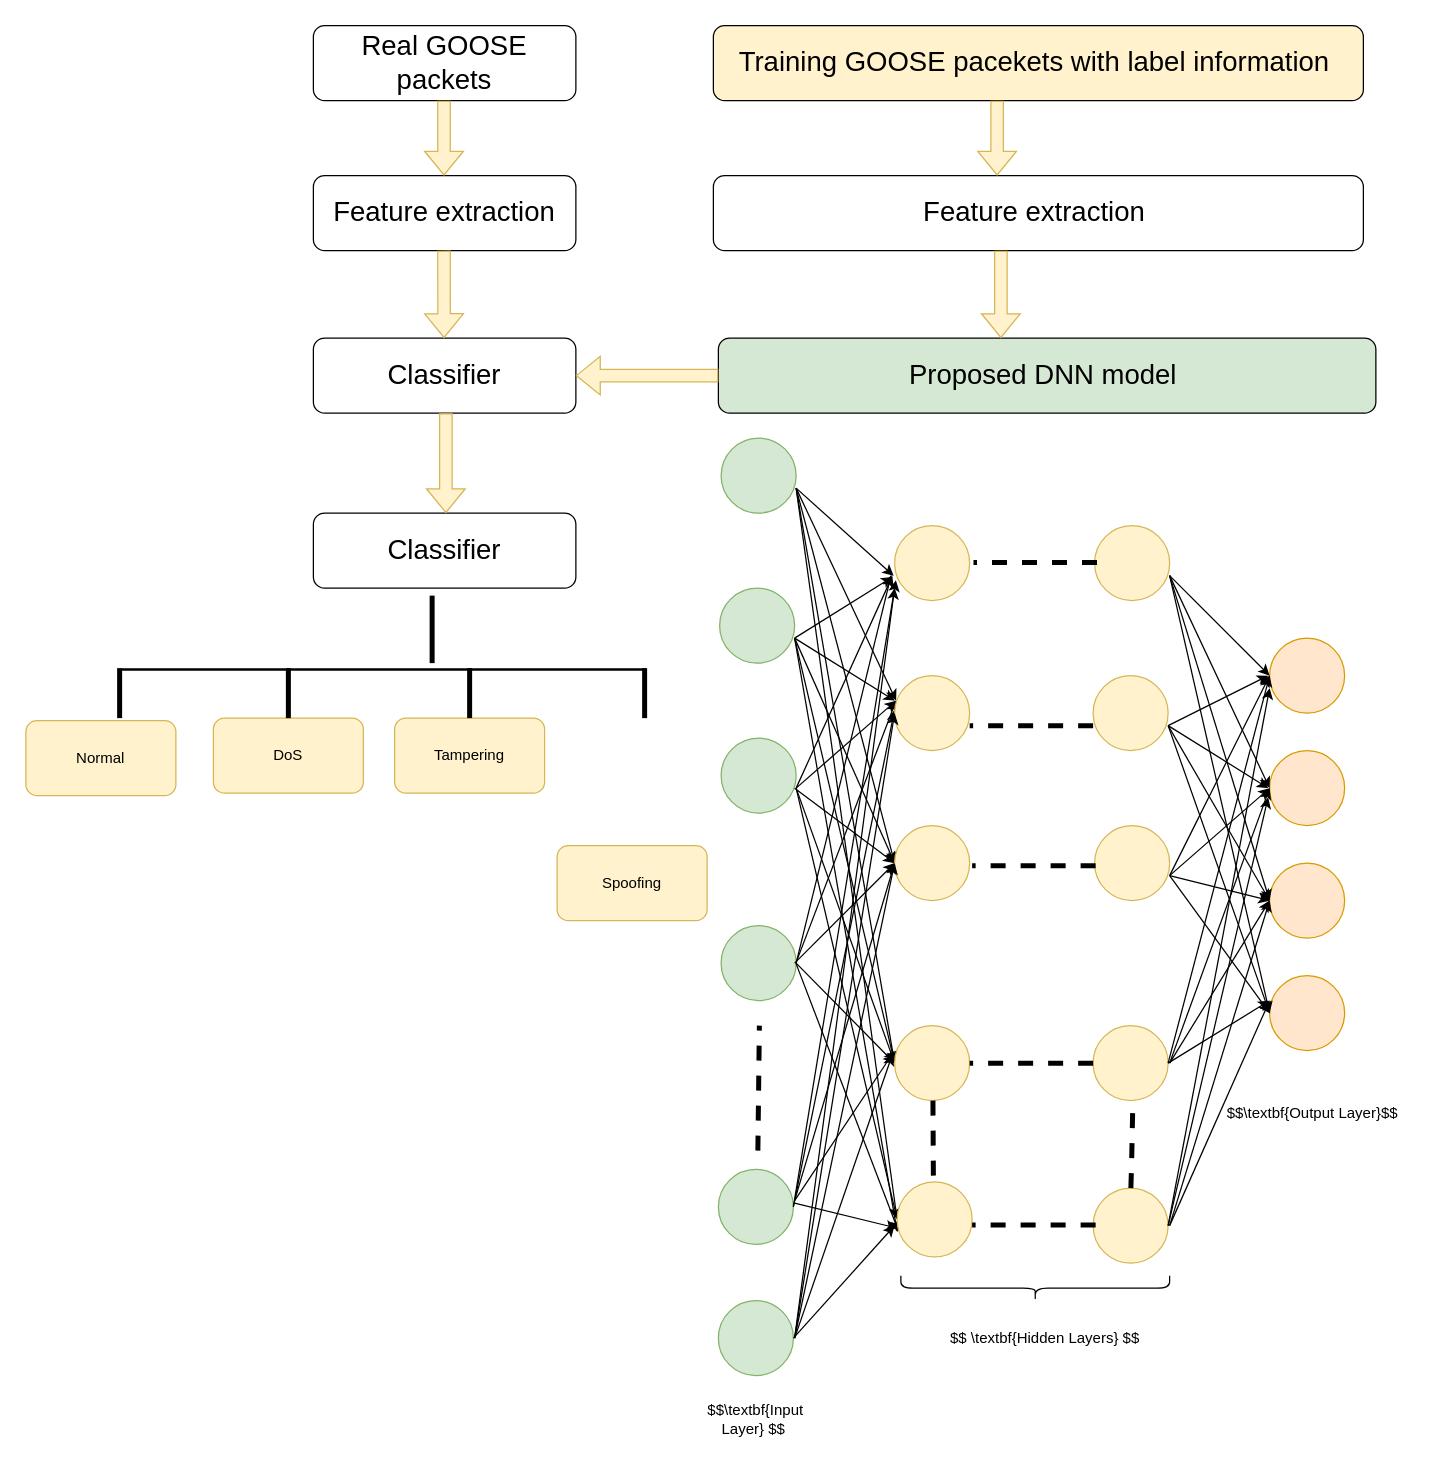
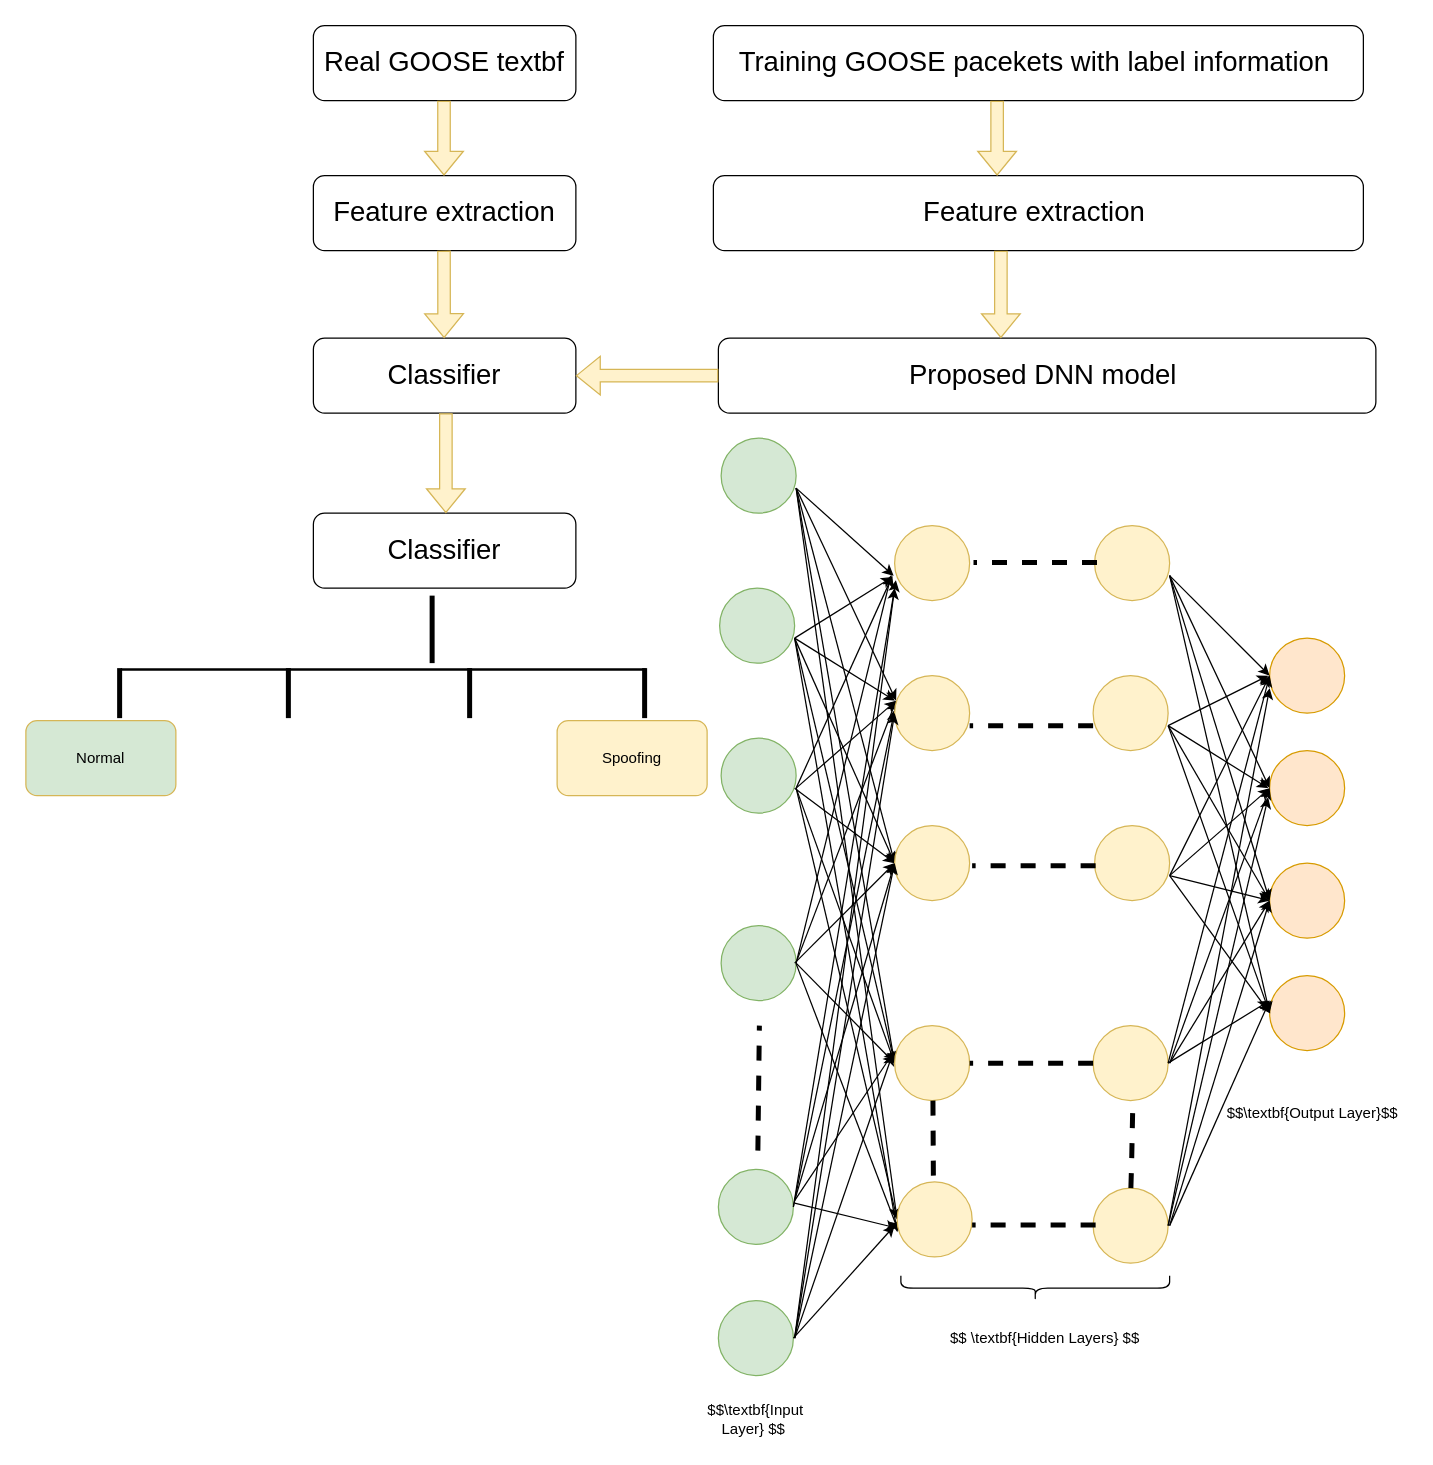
(444, 63) -> (444, 63)
(1038, 63) -> (1038, 63)
(1047, 376) -> (1047, 376)
(288, 756) -> none
(469, 756) -> none
(101, 758) -> (101, 758)
(632, 883) -> (632, 758)
